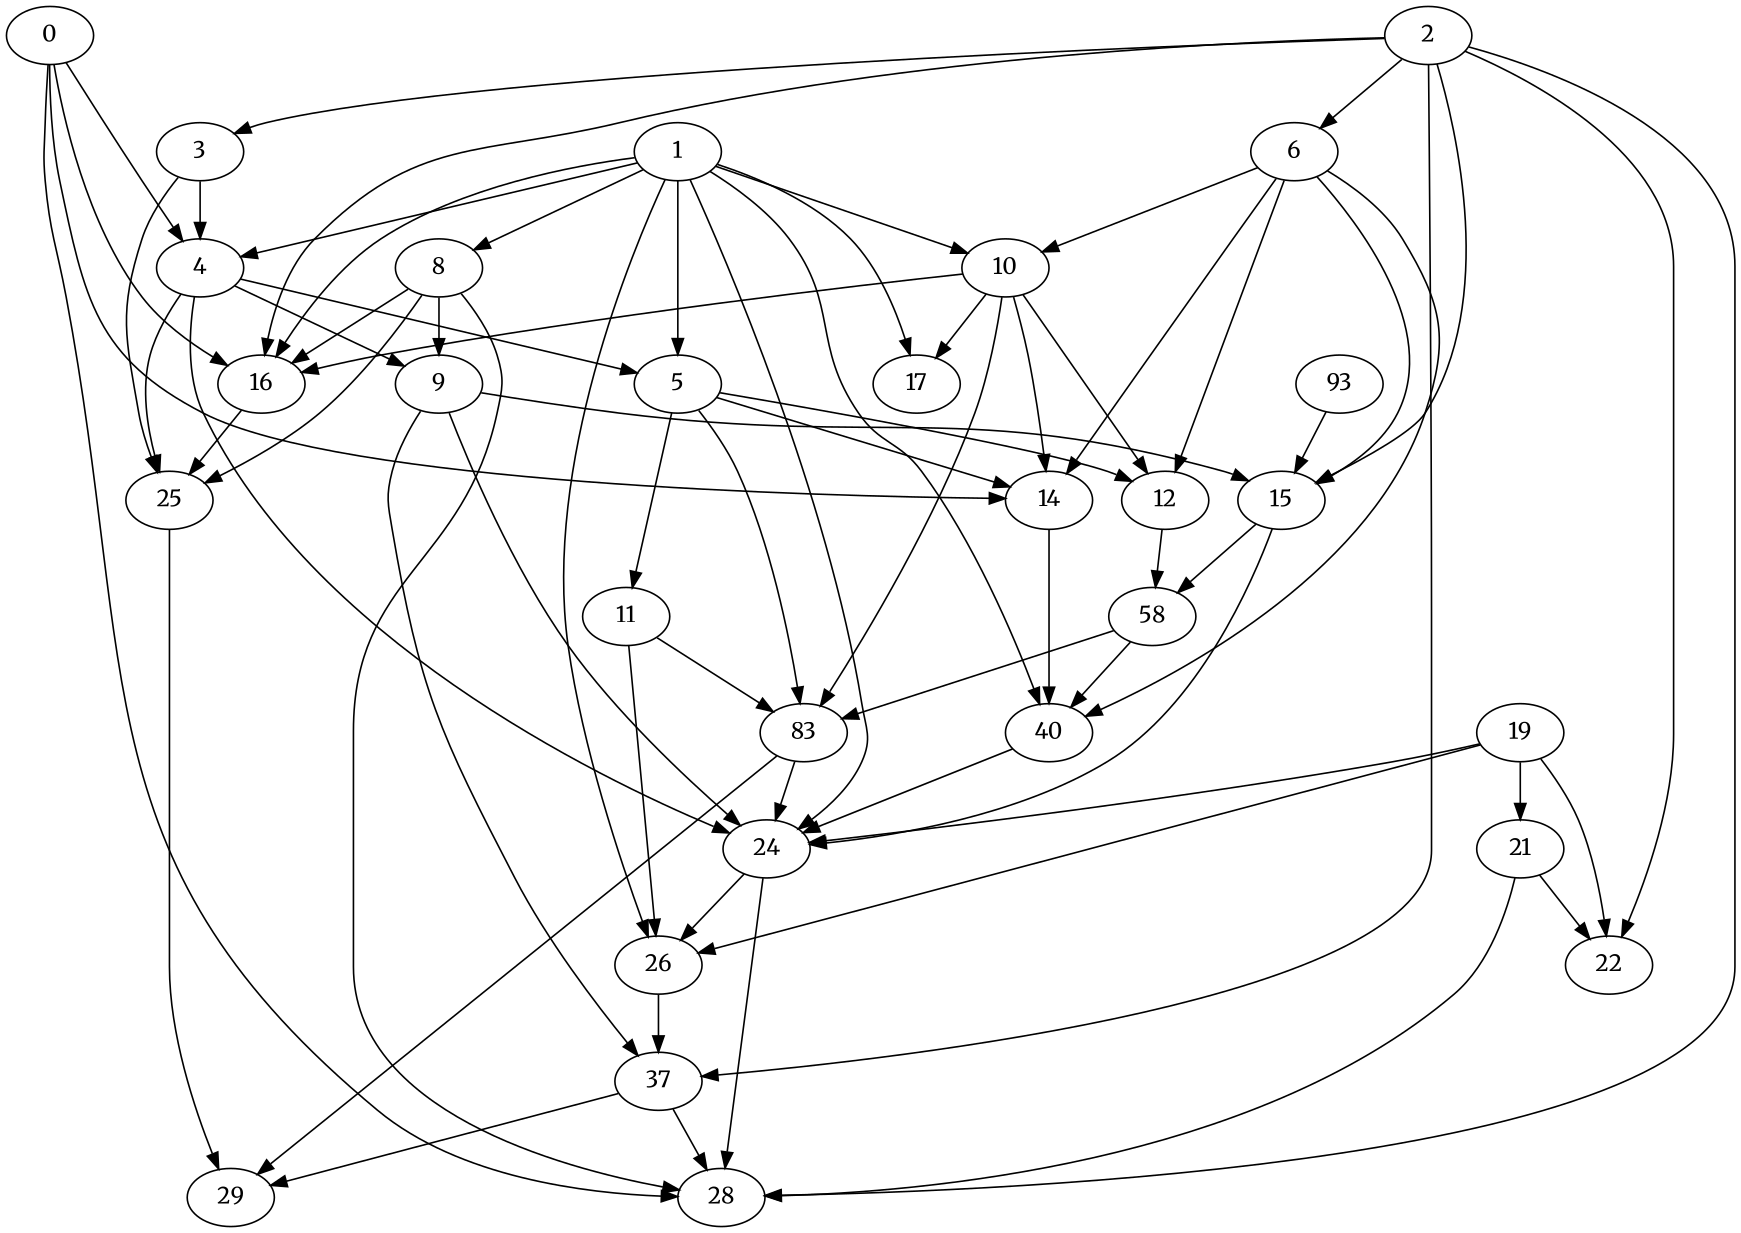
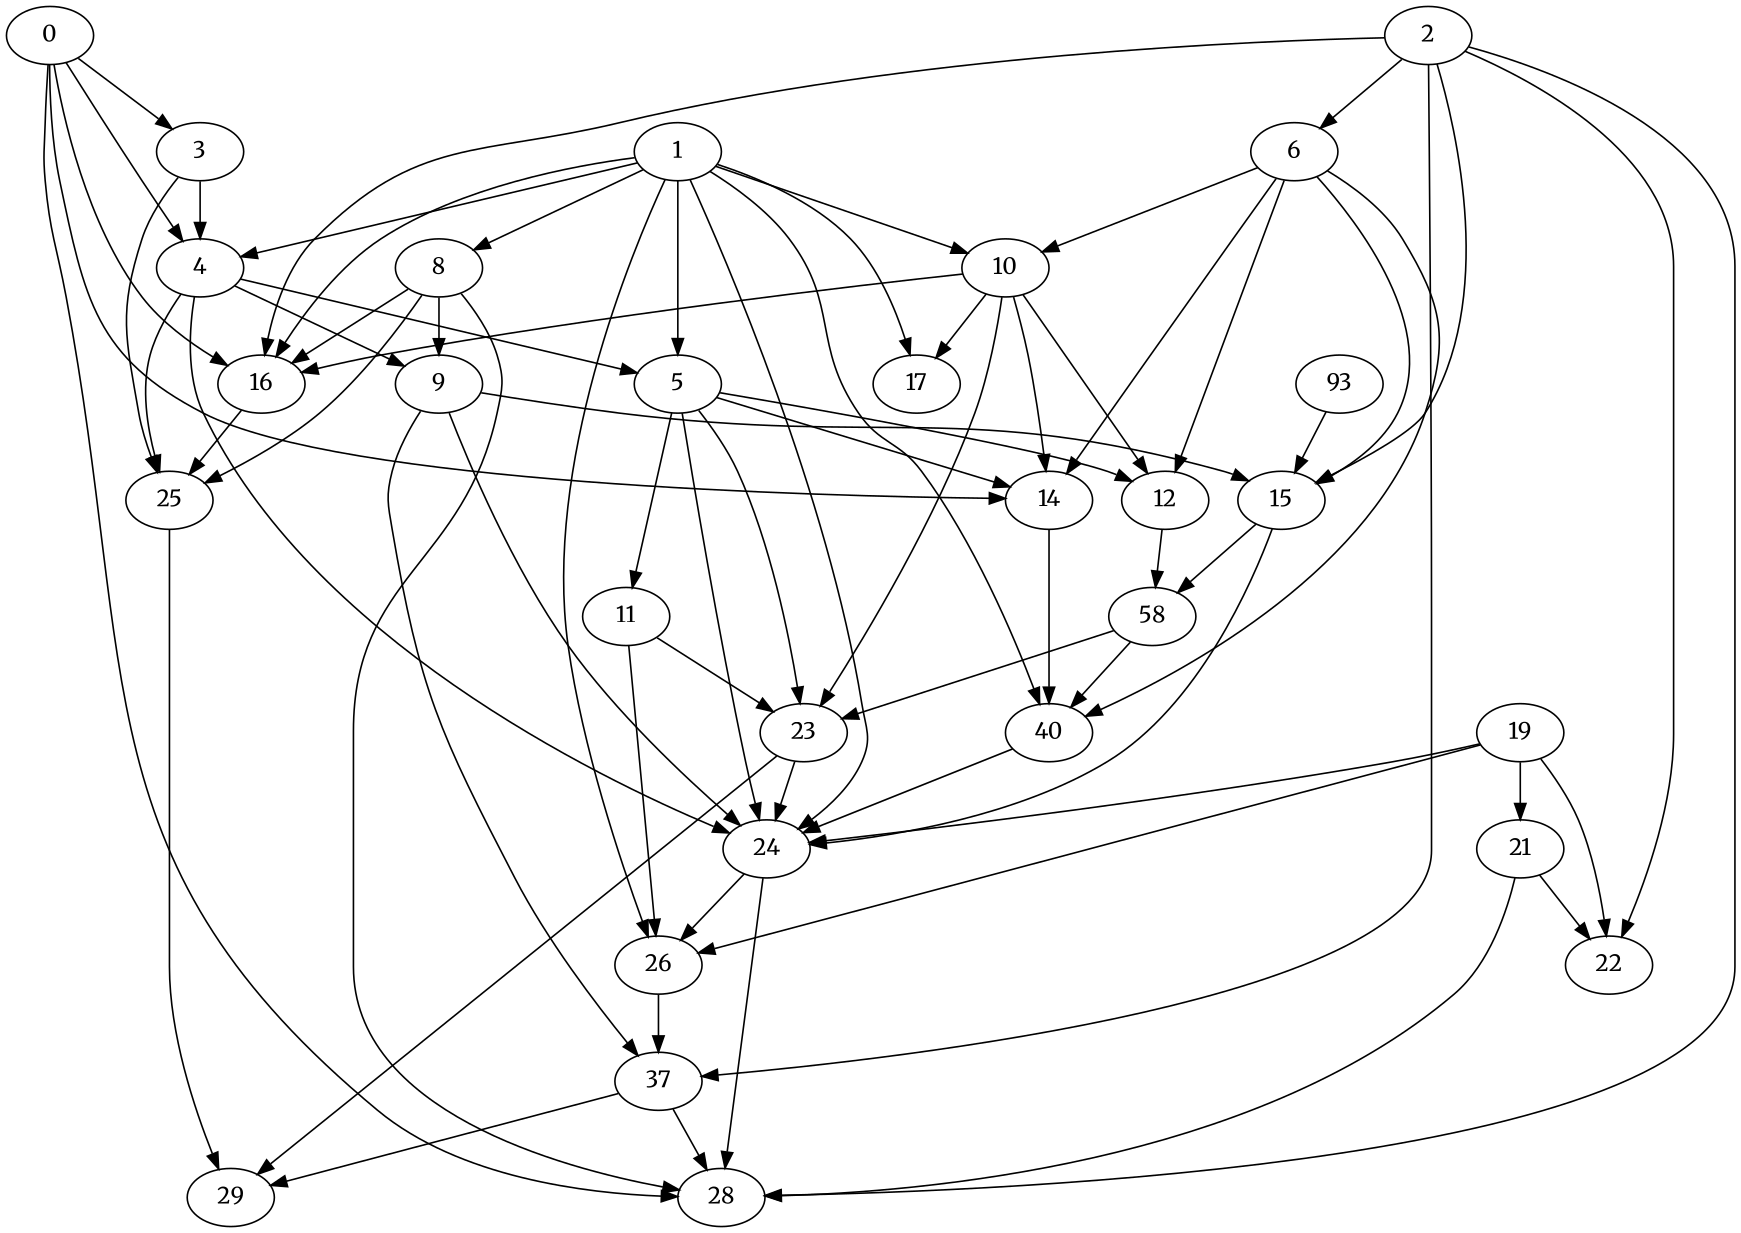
(815, 65) -> (118, 89)
none -> (716, 609)
(804, 733) -> (804, 733)
